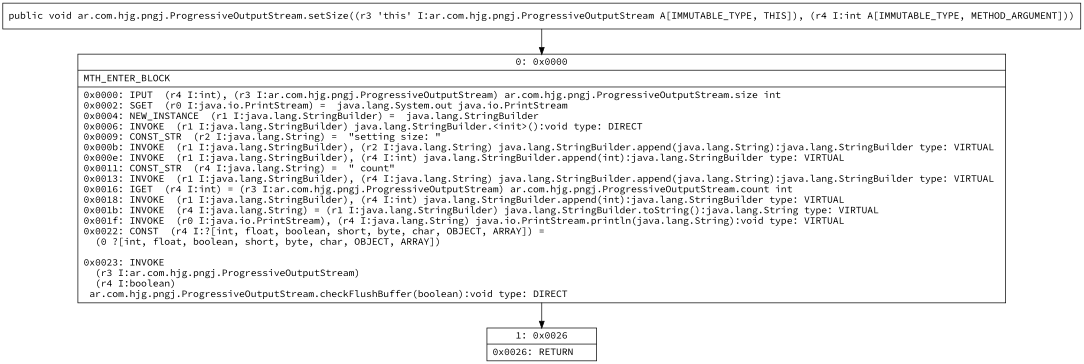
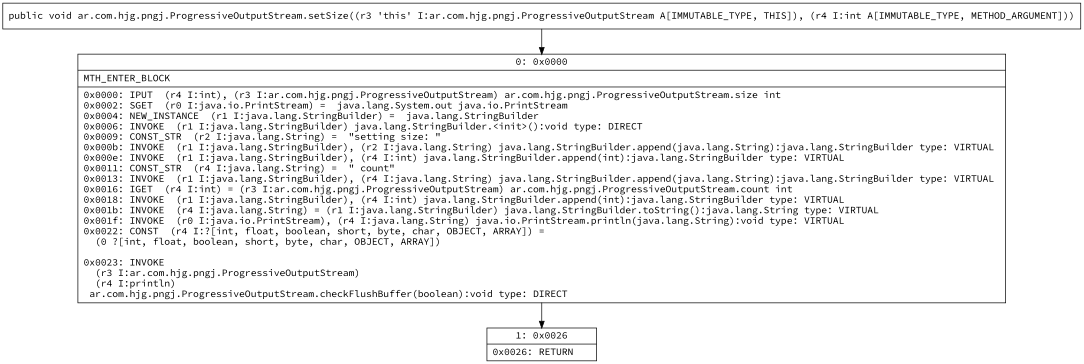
(130, 284) -> (130, 284)
